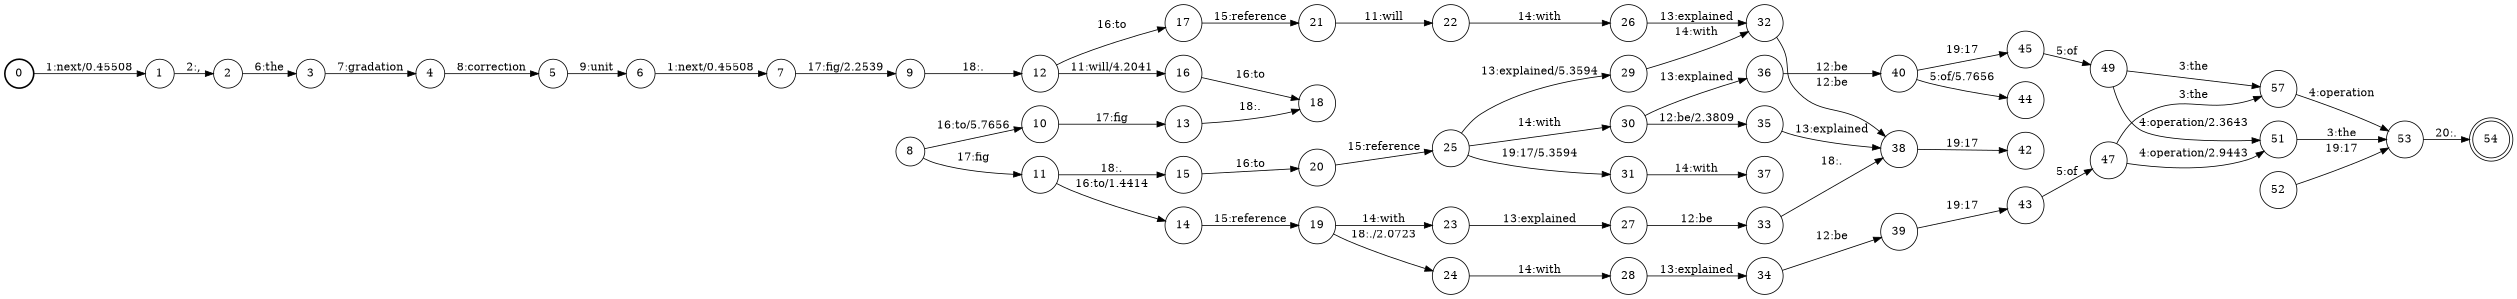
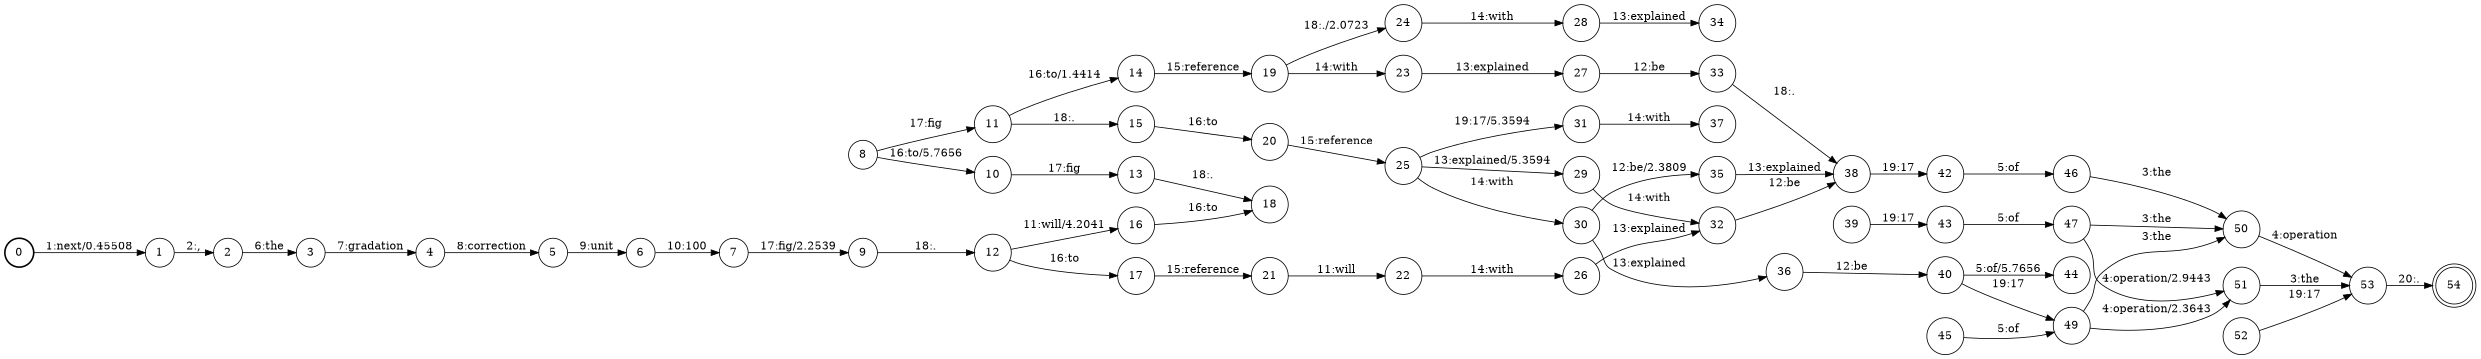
(1958, 62) -> (2003, 302)
(711, 68) -> (687, 247)
(2278, 89) -> (2242, 229)
none -> (2072, 174)
(1828, 255) -> none
